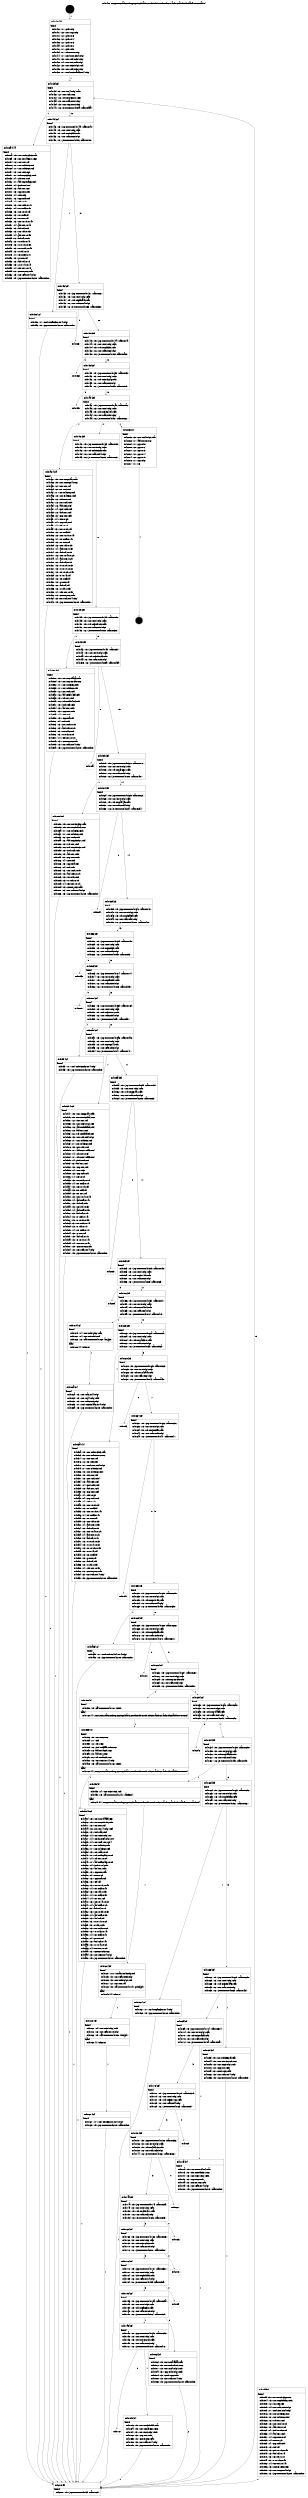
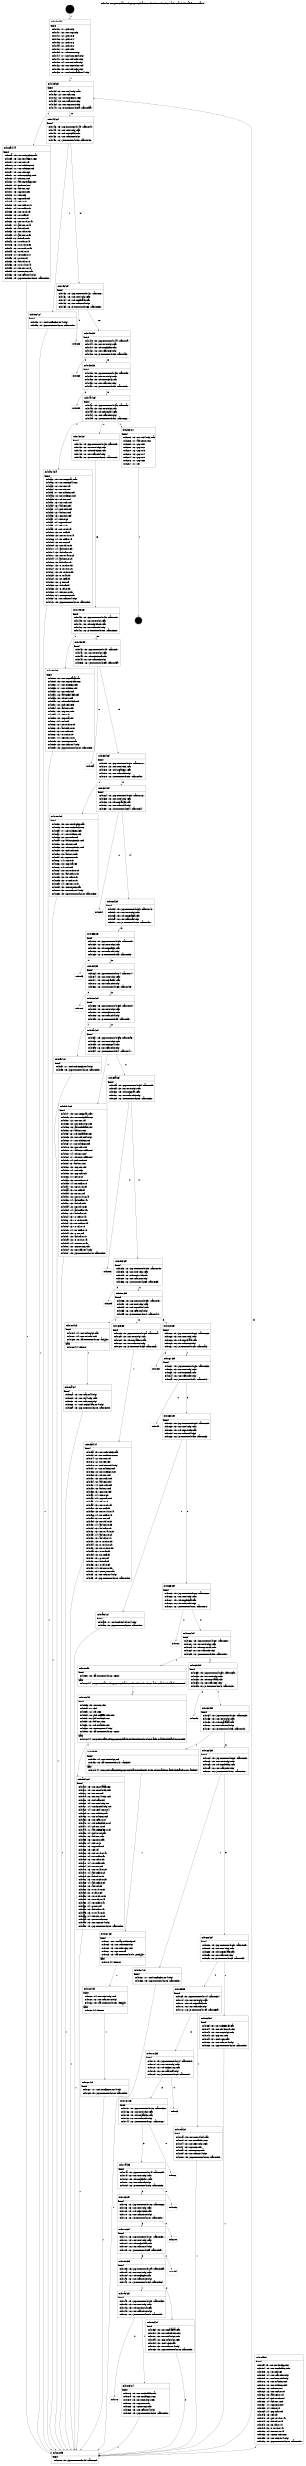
(142, 1352) -> (162, 1320)
